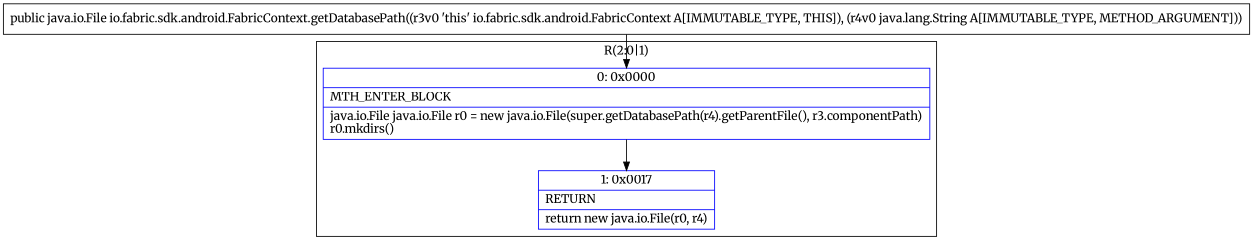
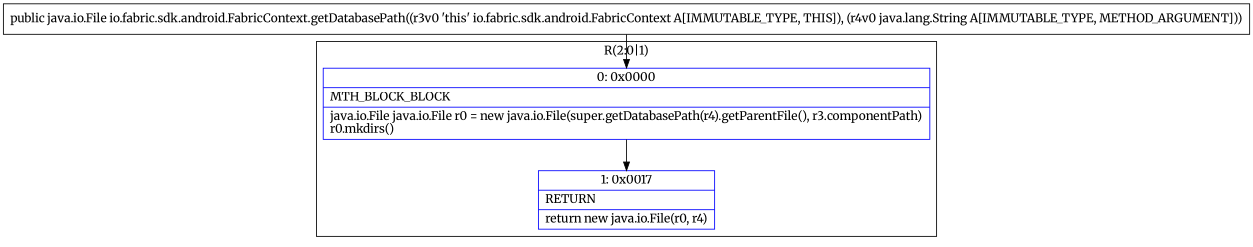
(391, 97) -> (390, 97)
